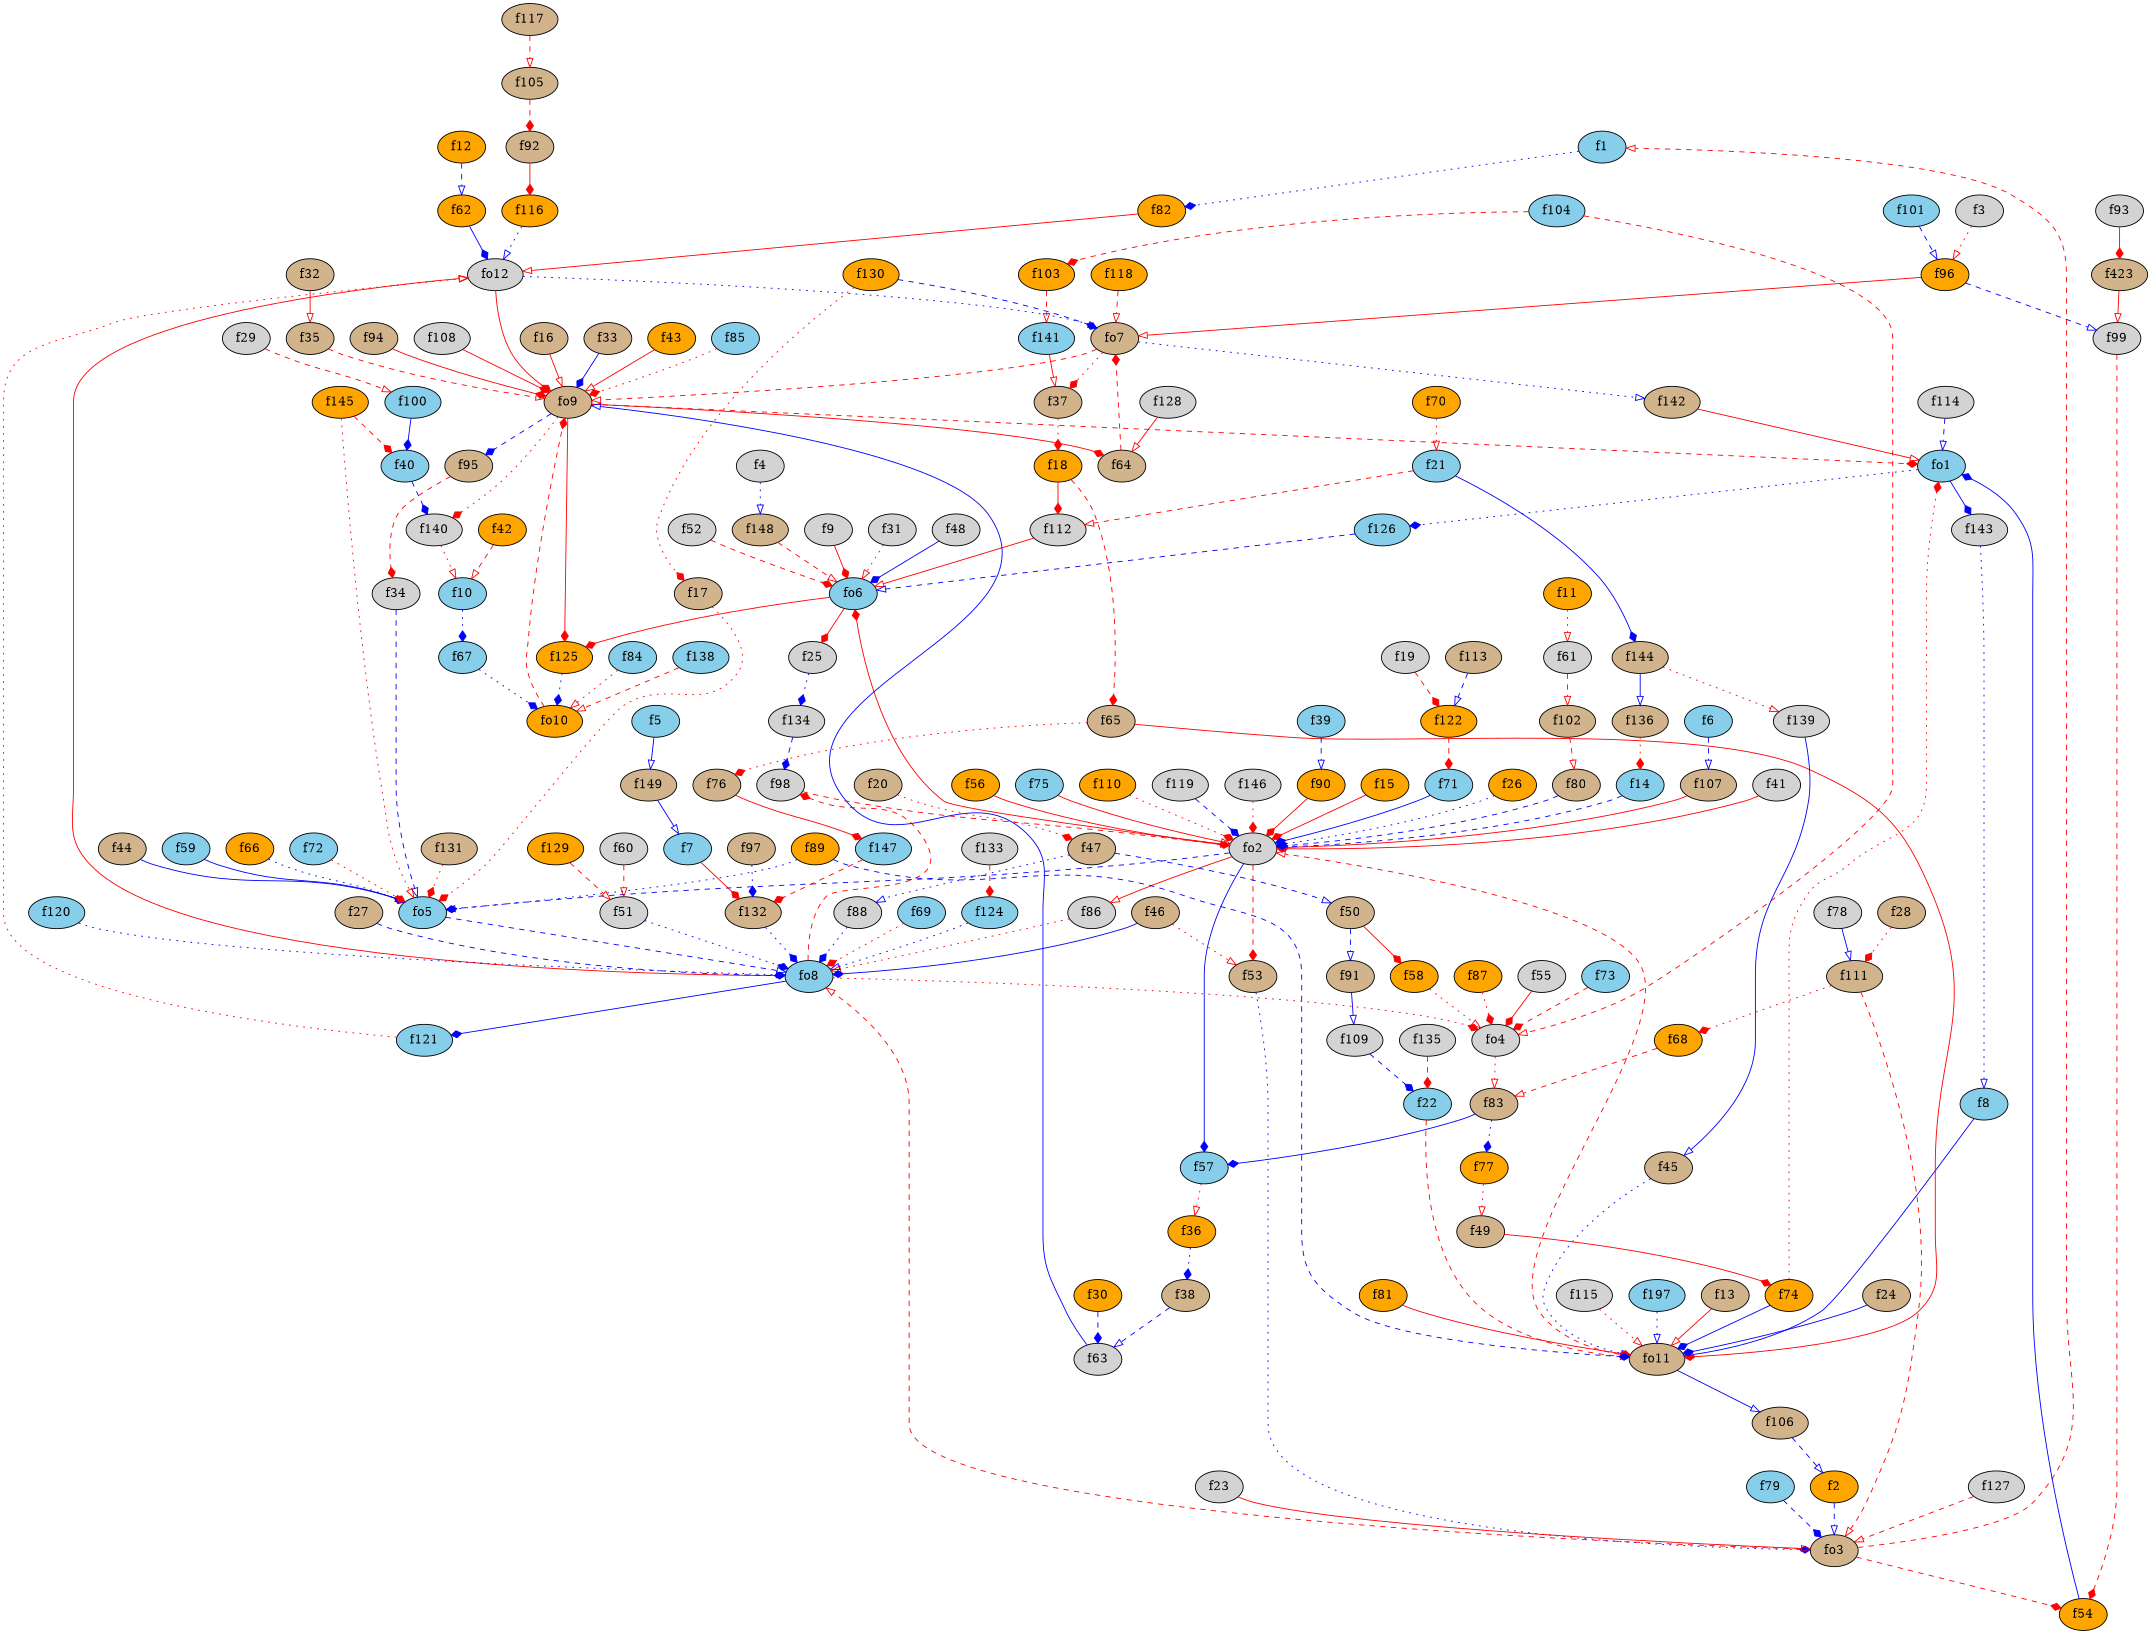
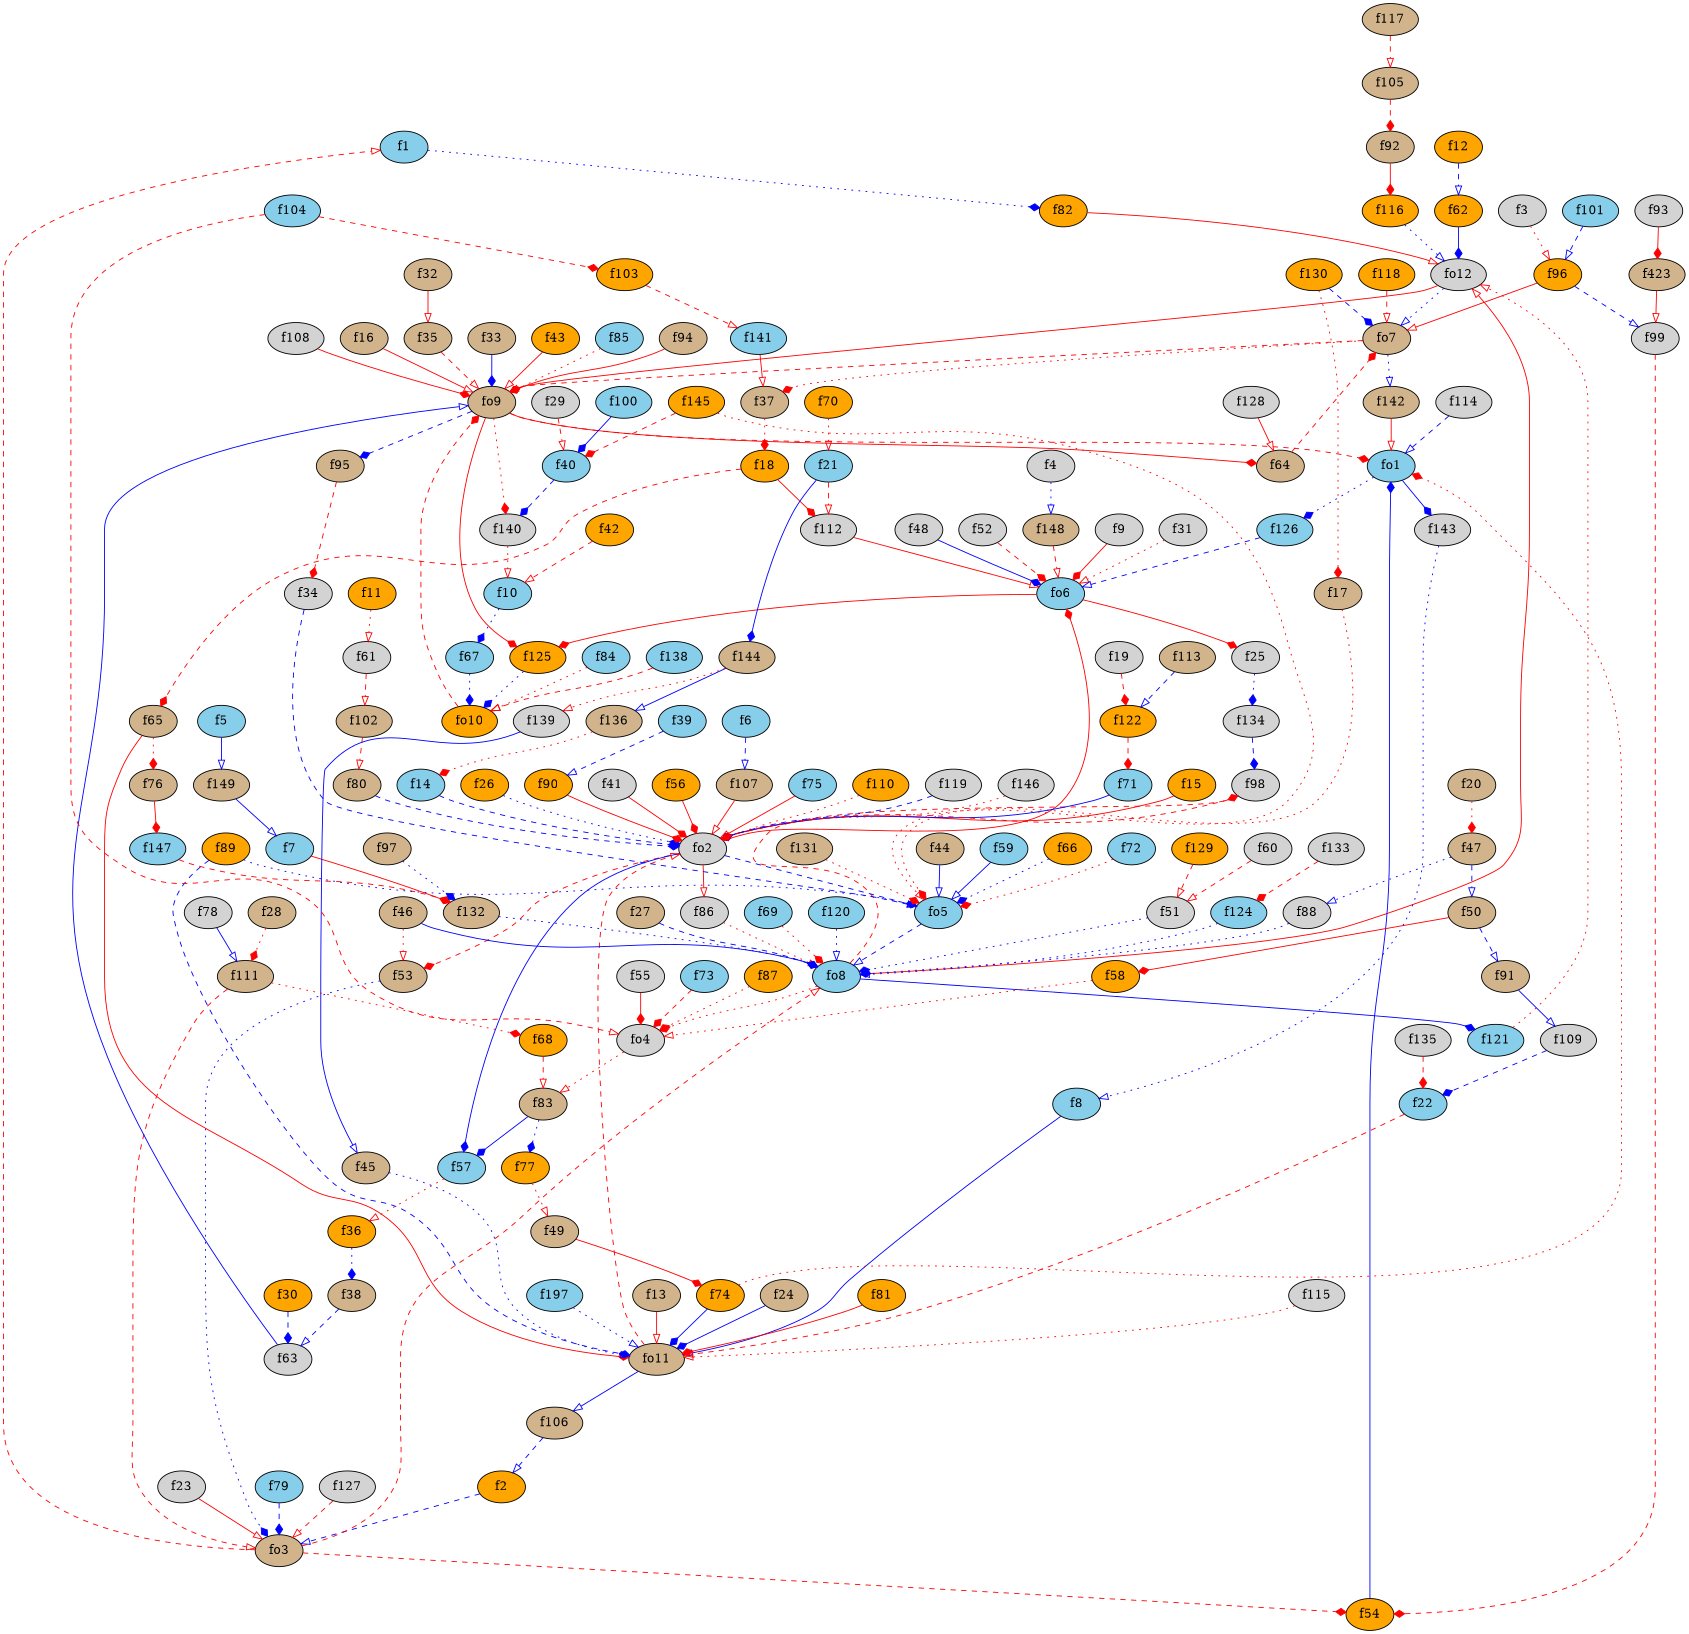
(324, 370) -> (560, 431)
